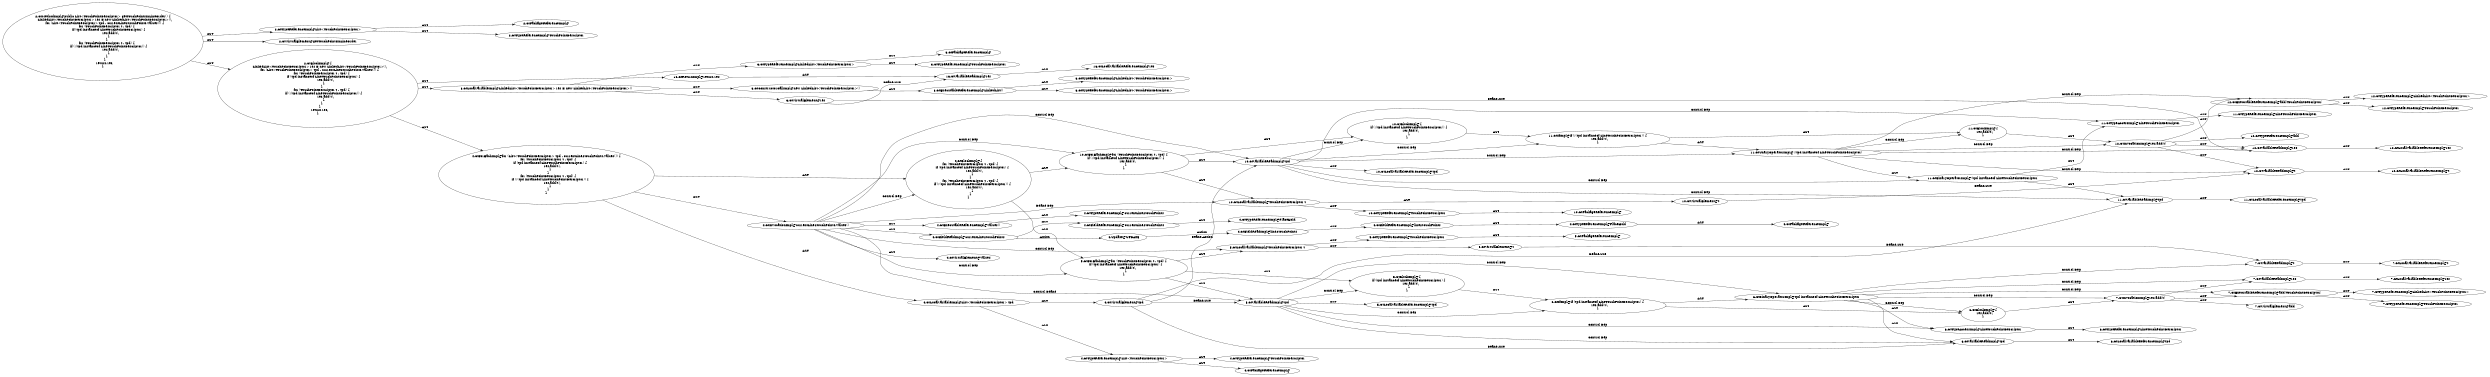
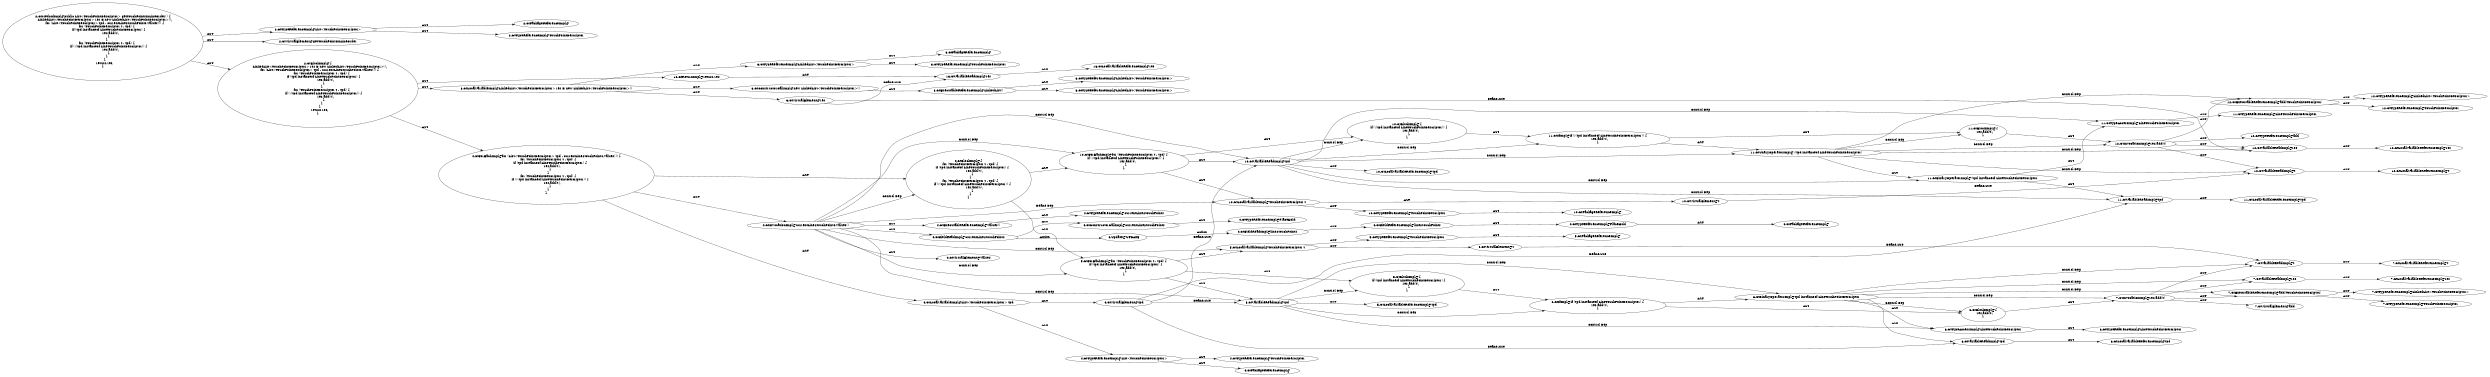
(1124, 225) -> (1124, 225)
(1202, 237) -> (1202, 237)
none -> (2199, 277)
(1045, 292) -> (1045, 292)
(1612, 341) -> none
